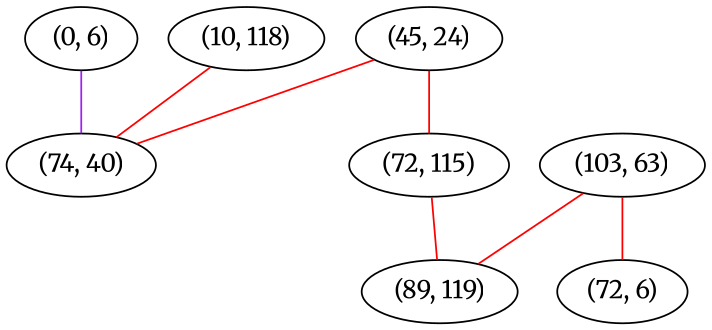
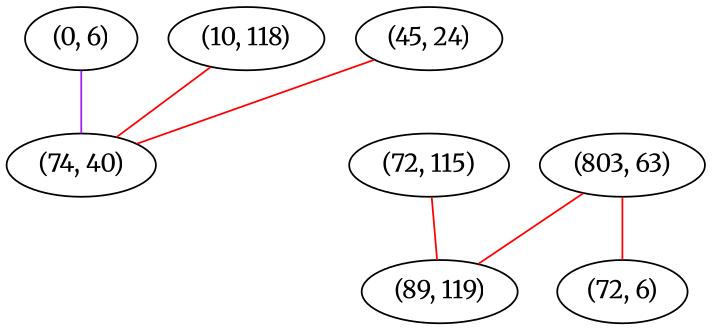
(429, 102) -> none
(622, 165) -> (622, 165)
